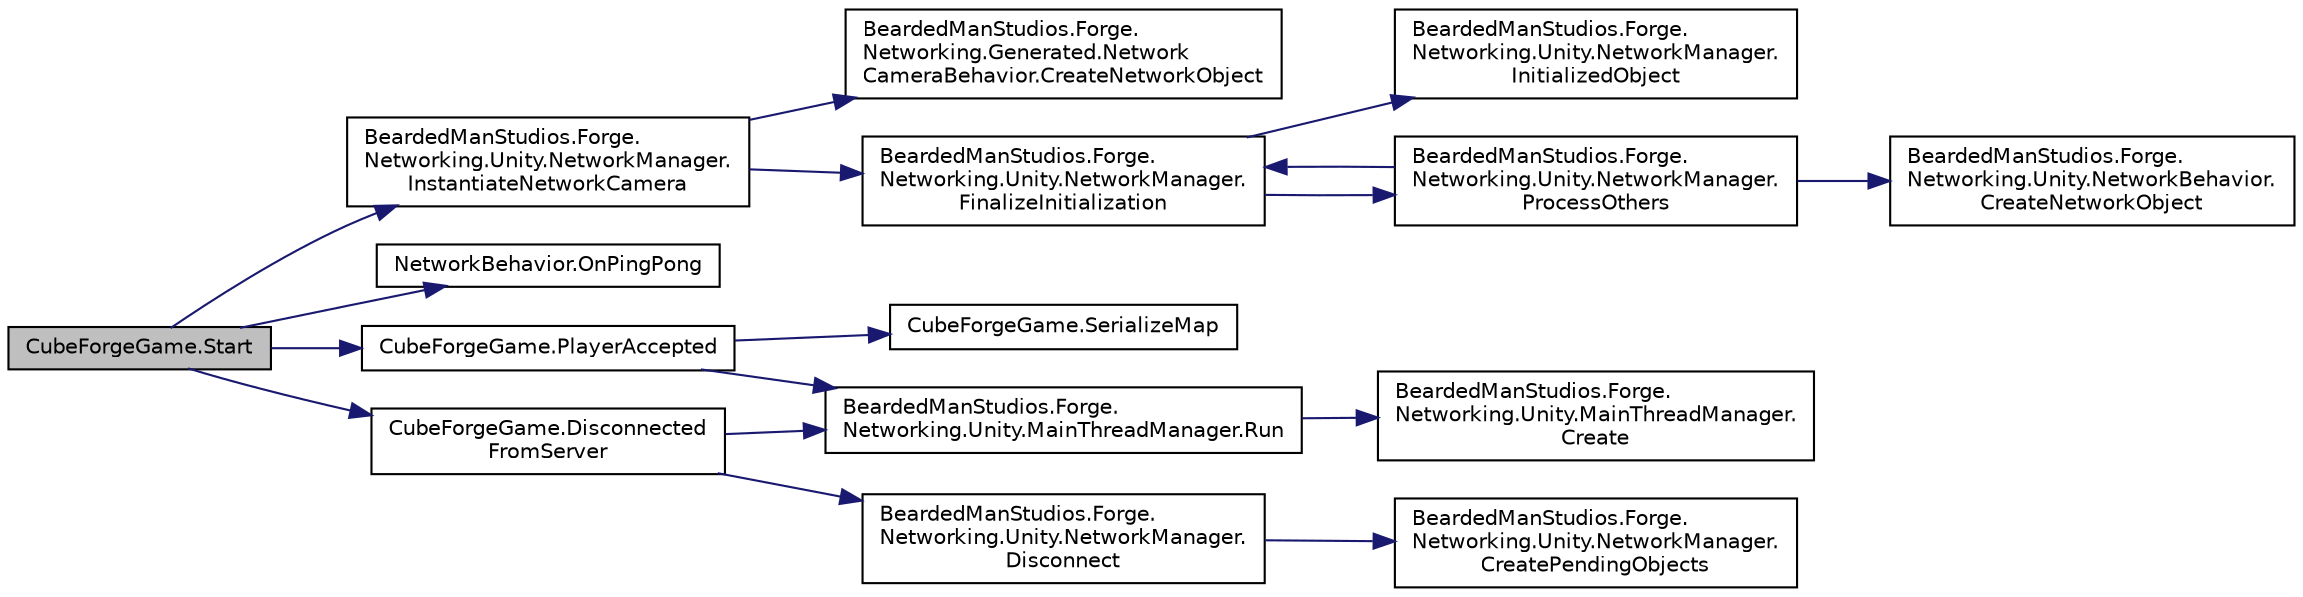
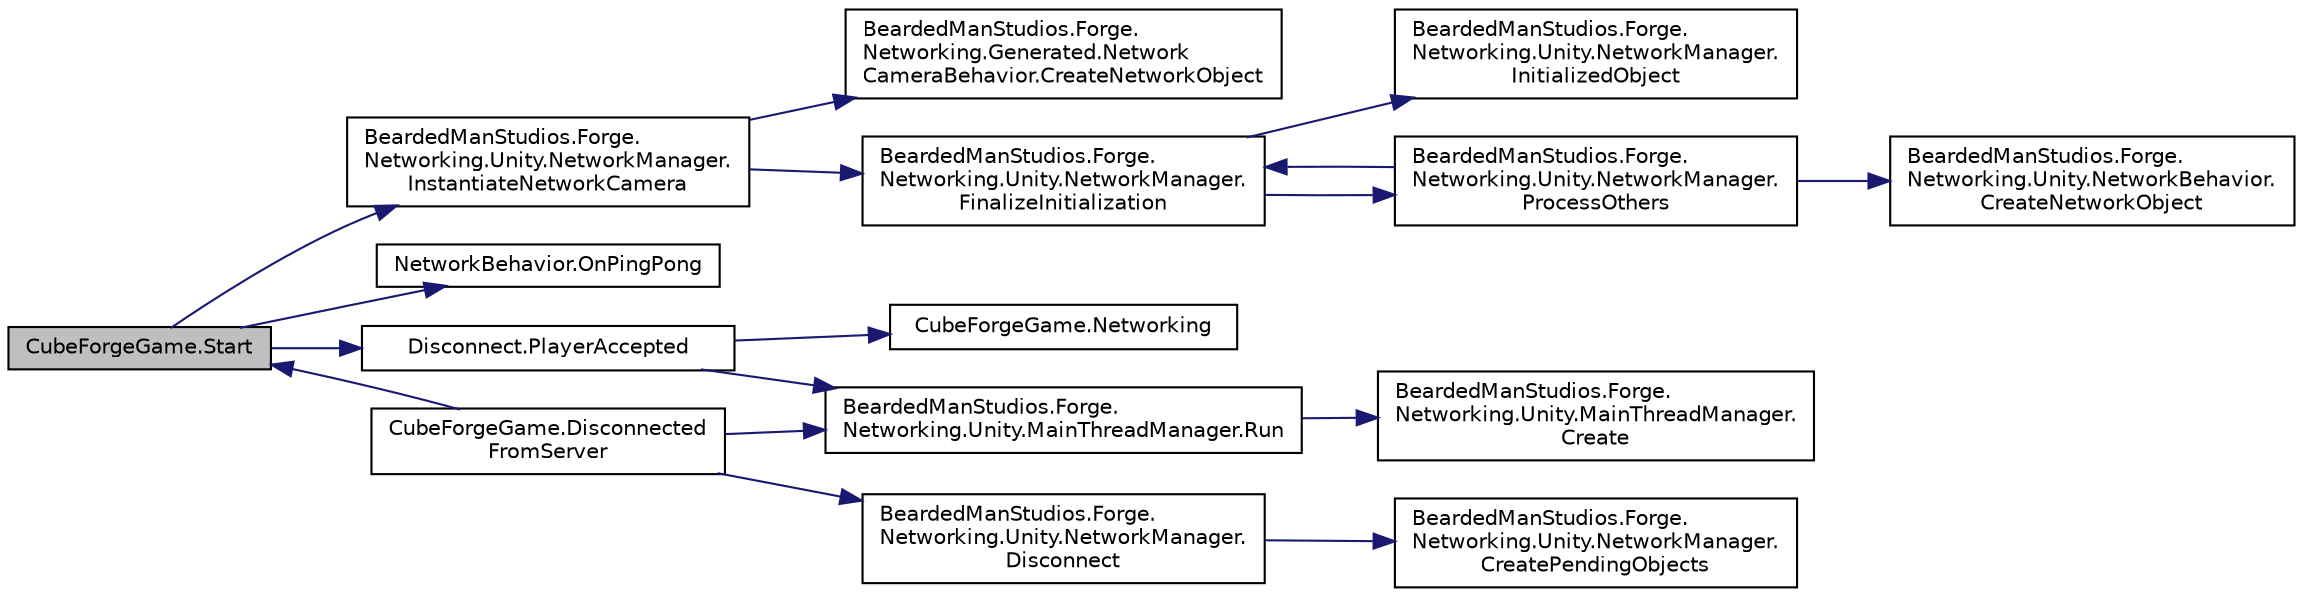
(1064, 327) -> (1064, 327)
(548, 348) -> (548, 348)
(269, 391) -> (377, 388)
